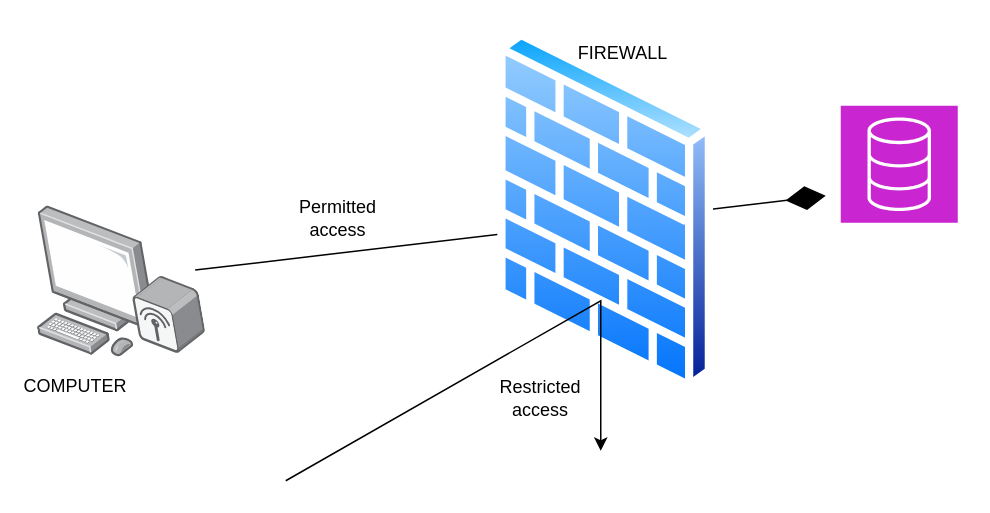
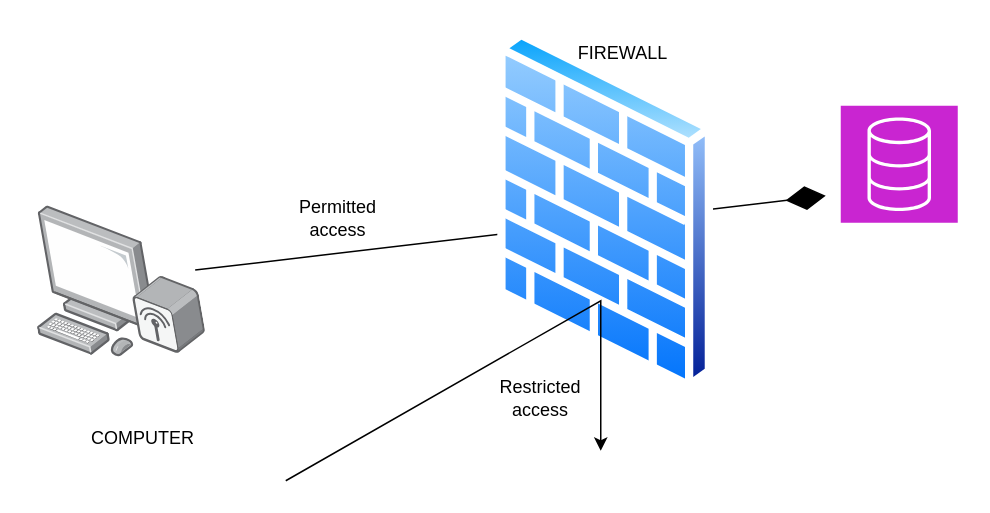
(76, 386) -> (143, 439)
